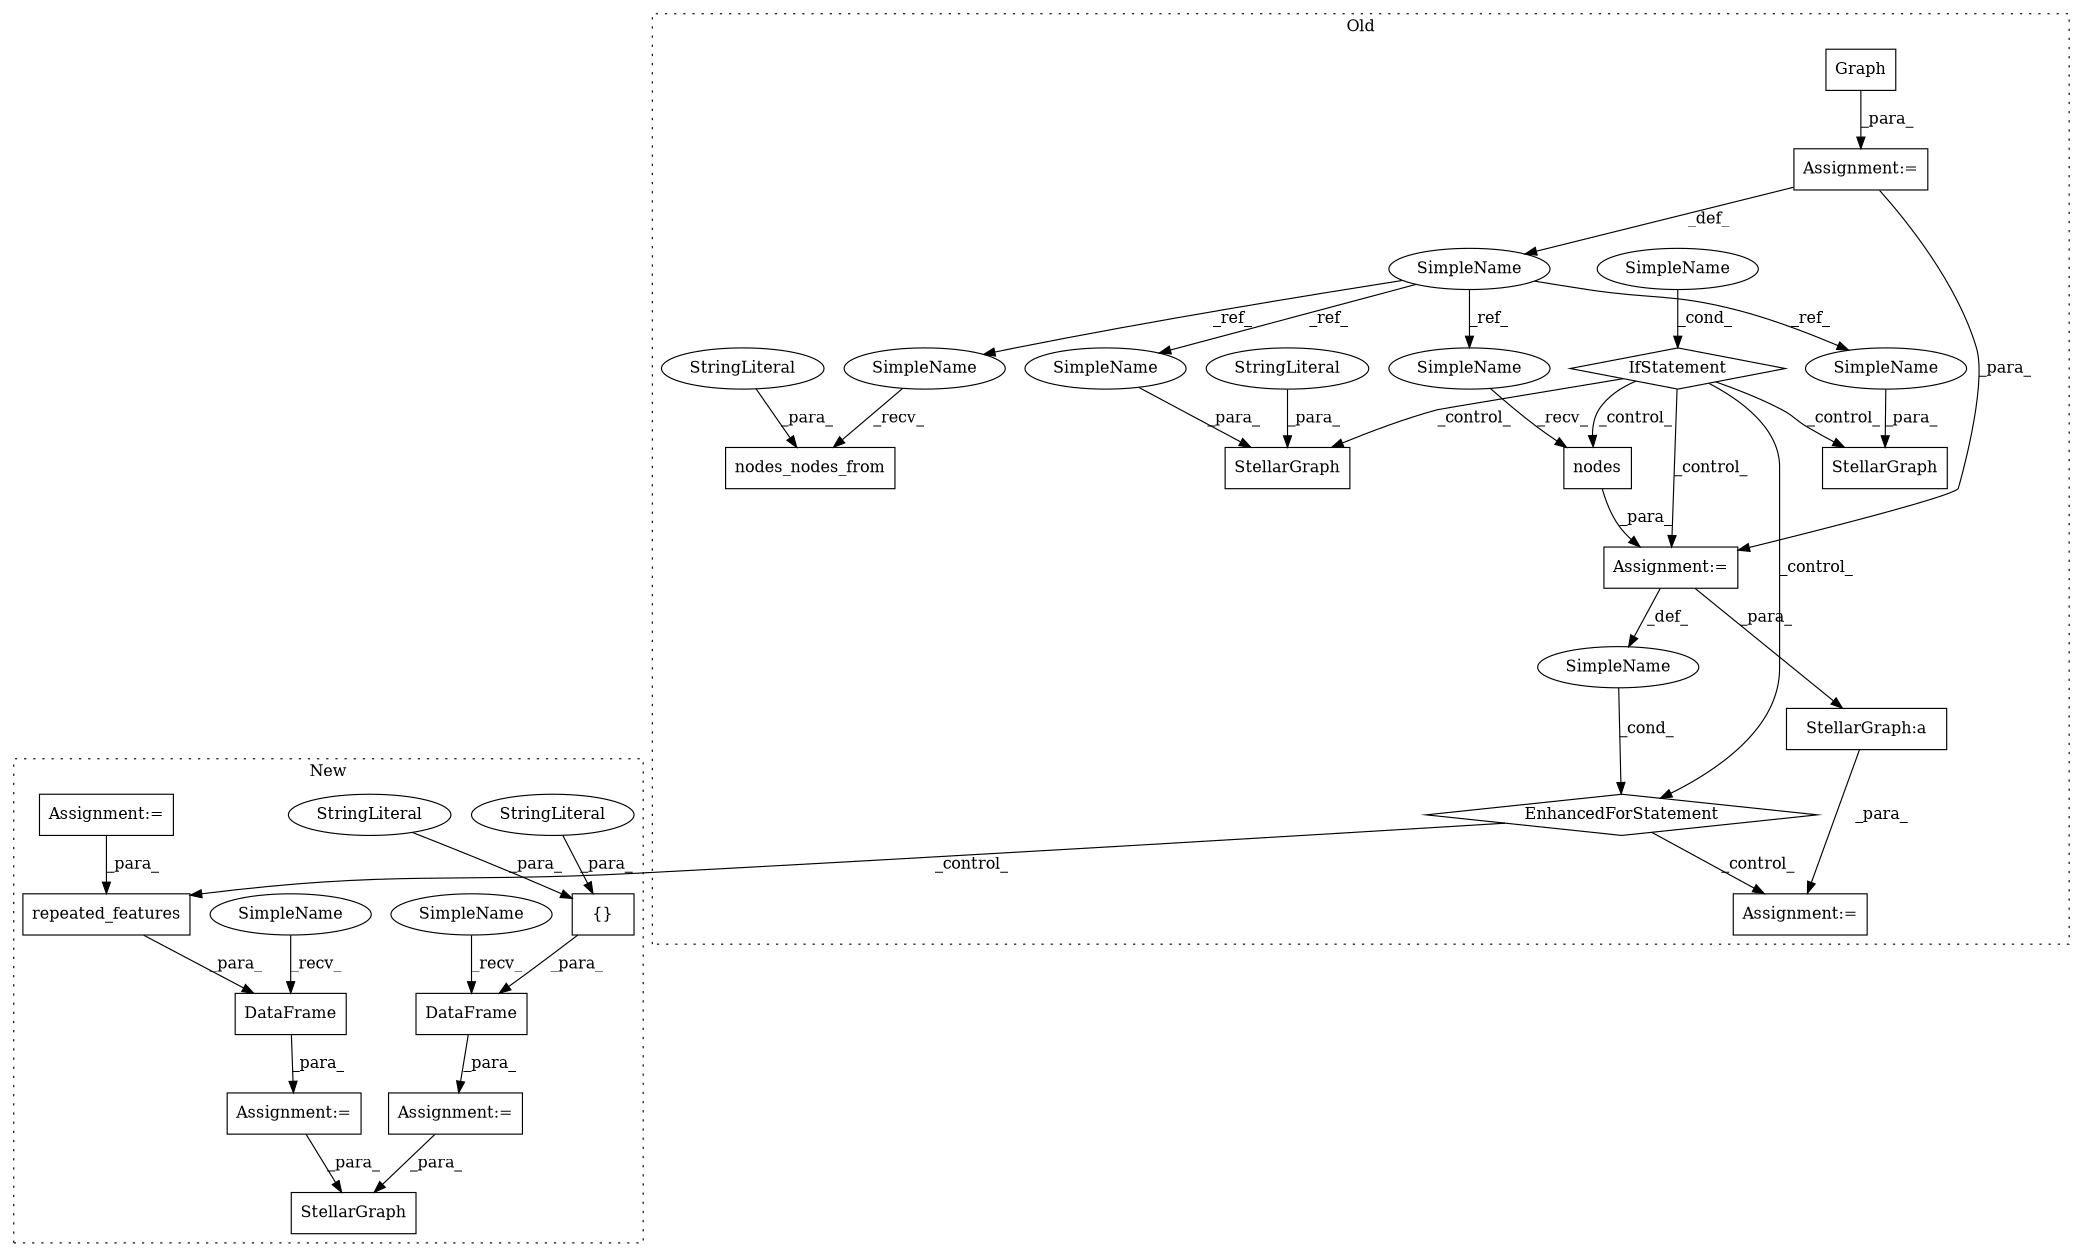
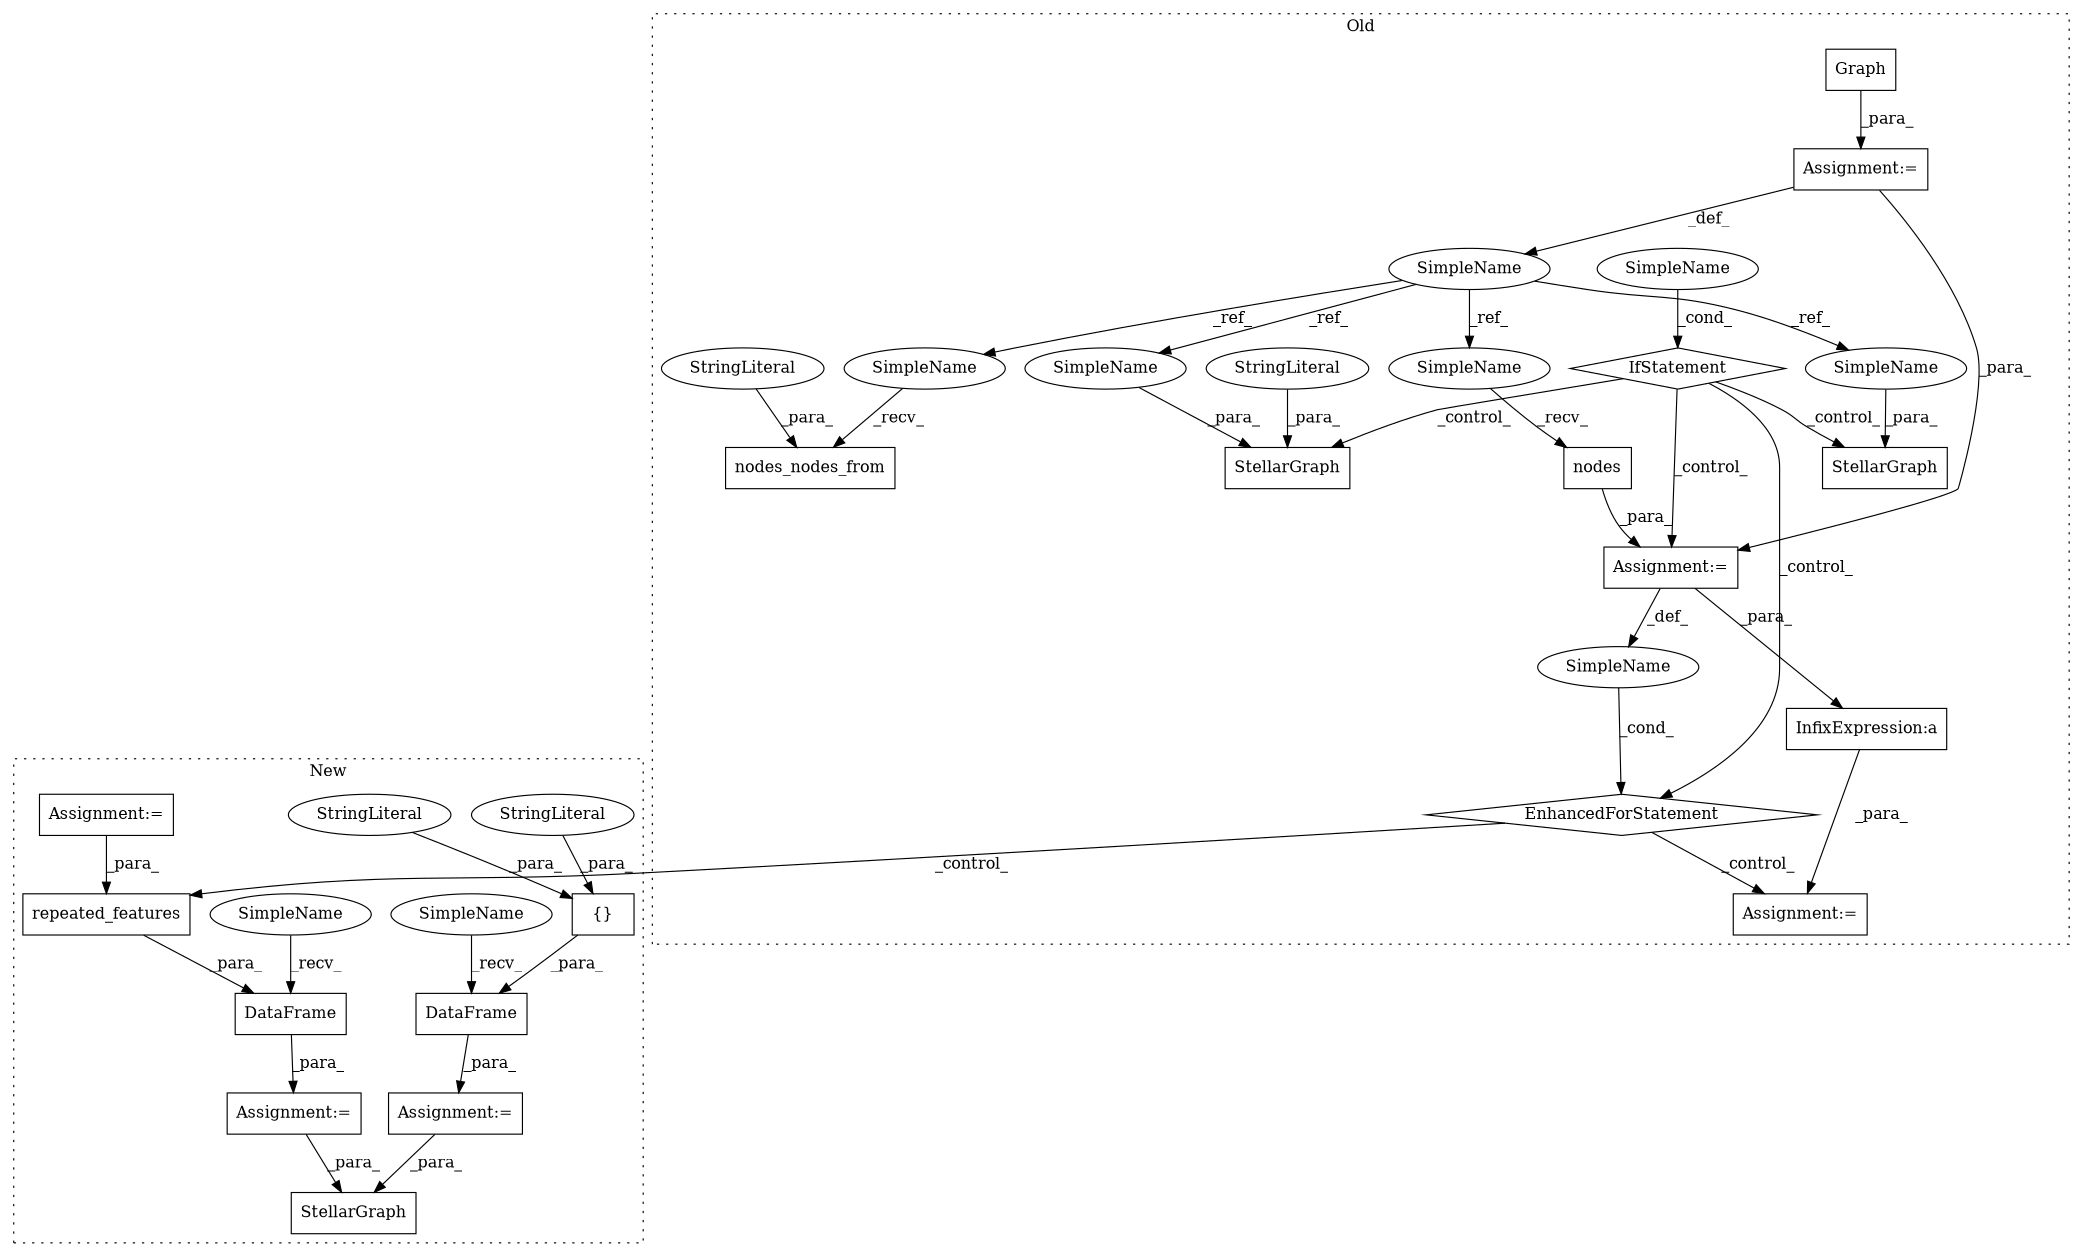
(1605, 402) -> none
(1867, 729) -> (1867, 729)
